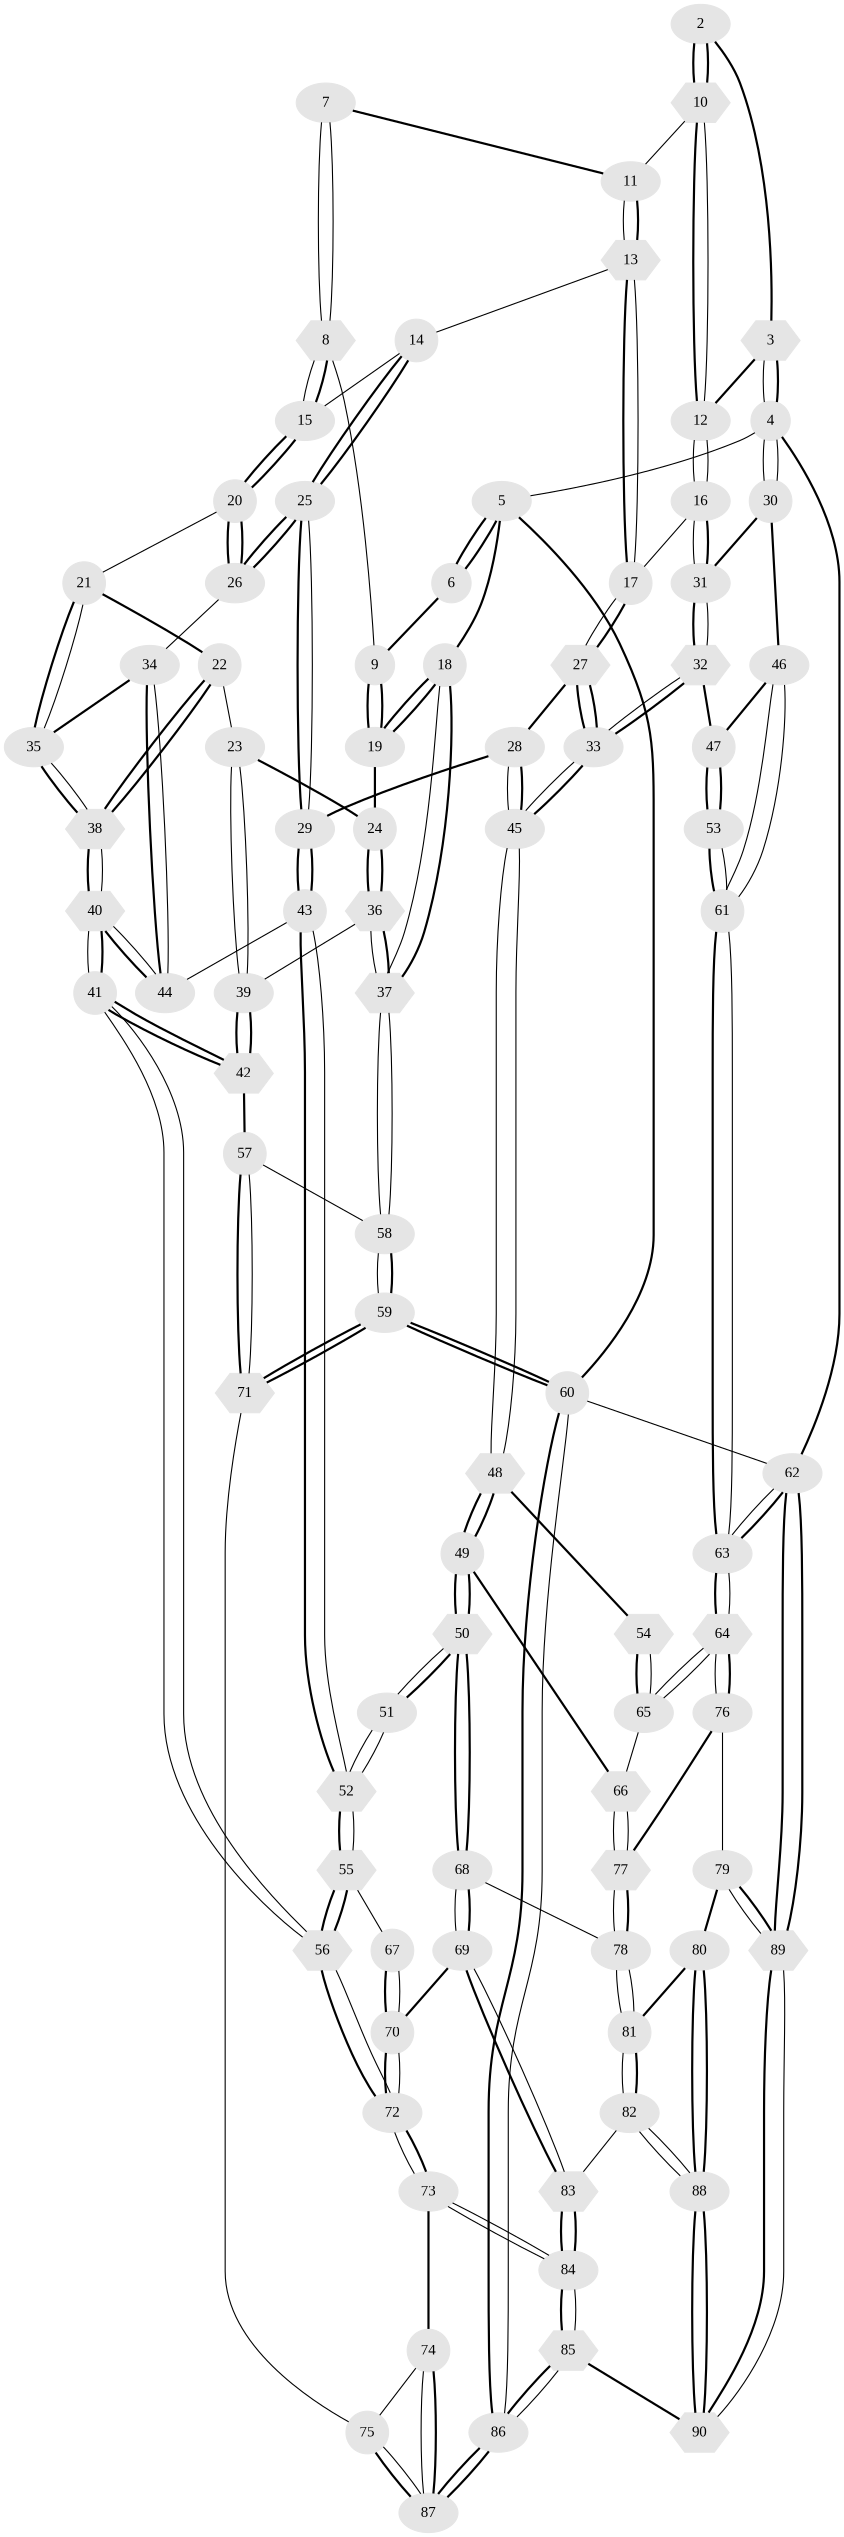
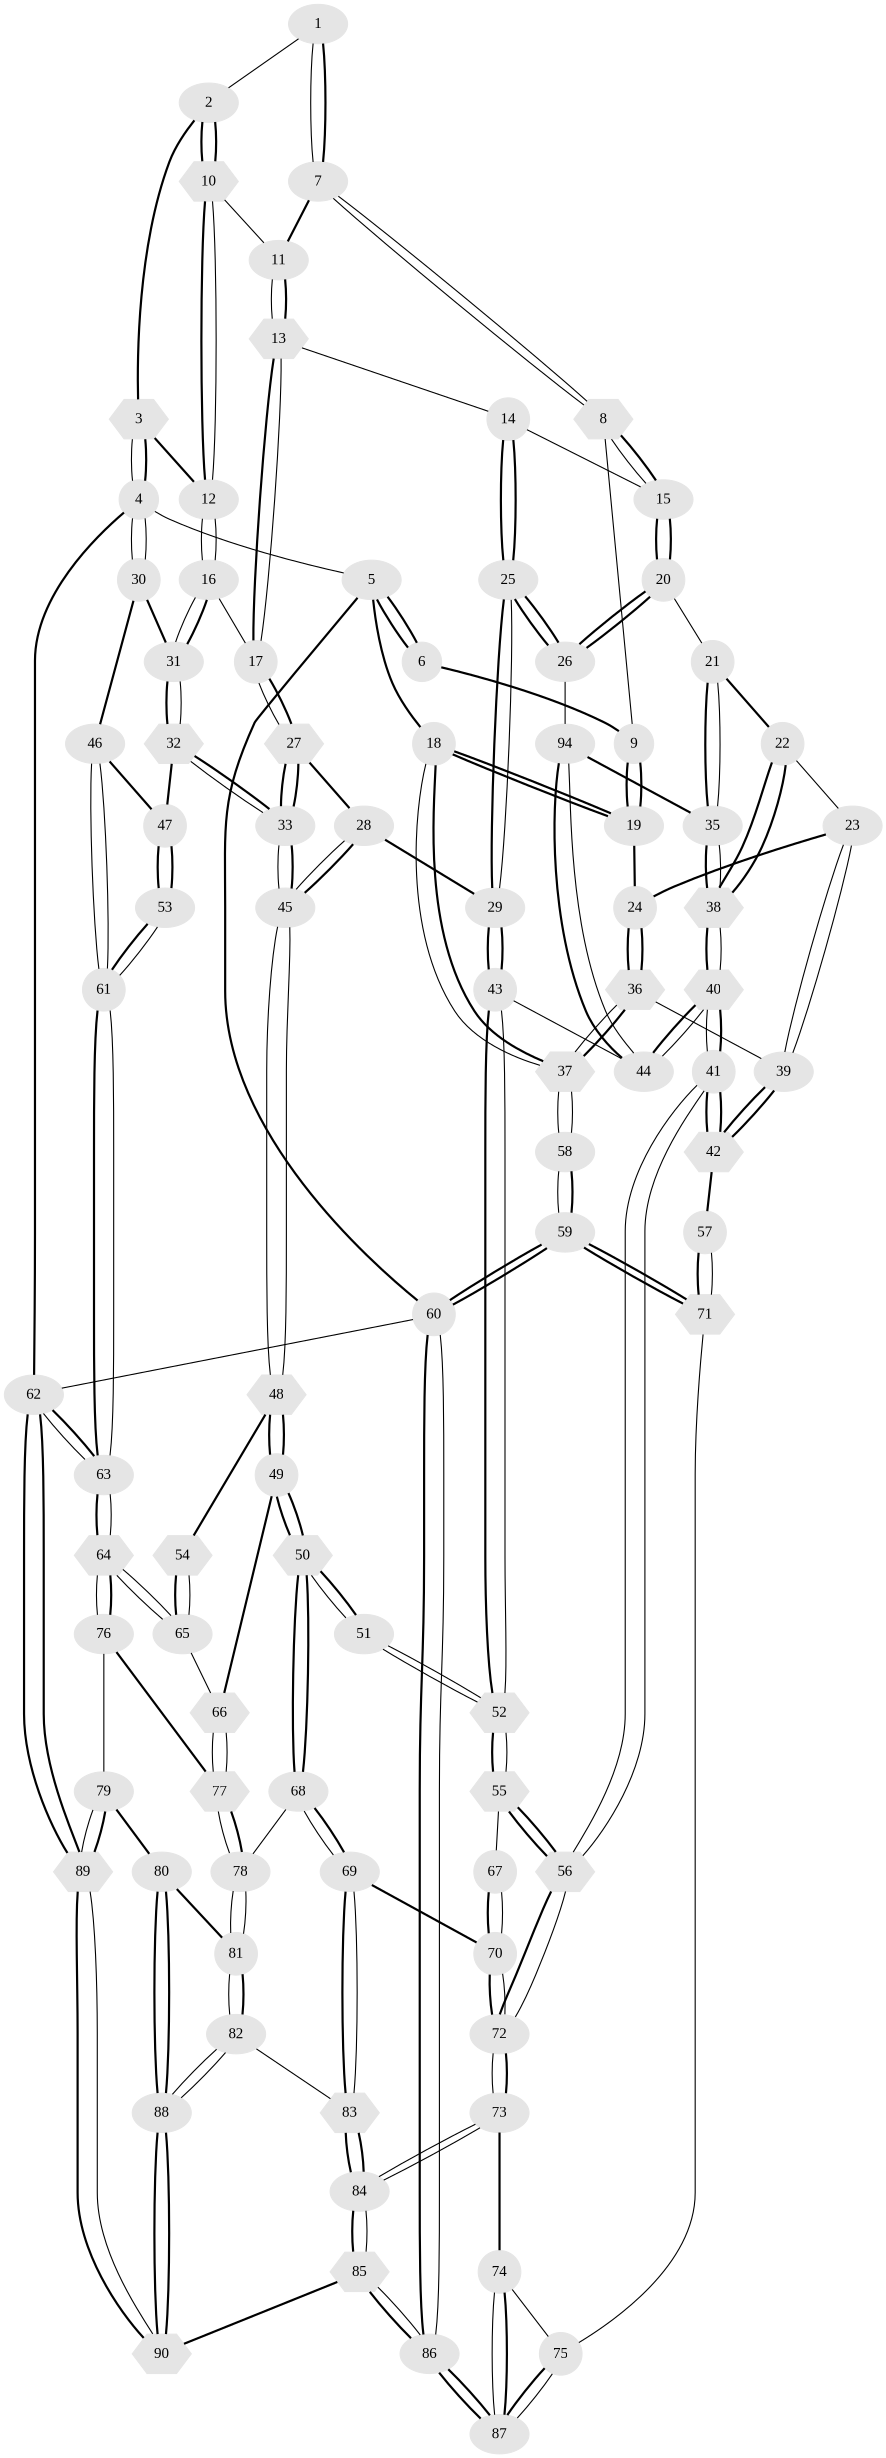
none -> (318, 24)
(150, 665) -> (565, 744)
(313, 1193) -> none
